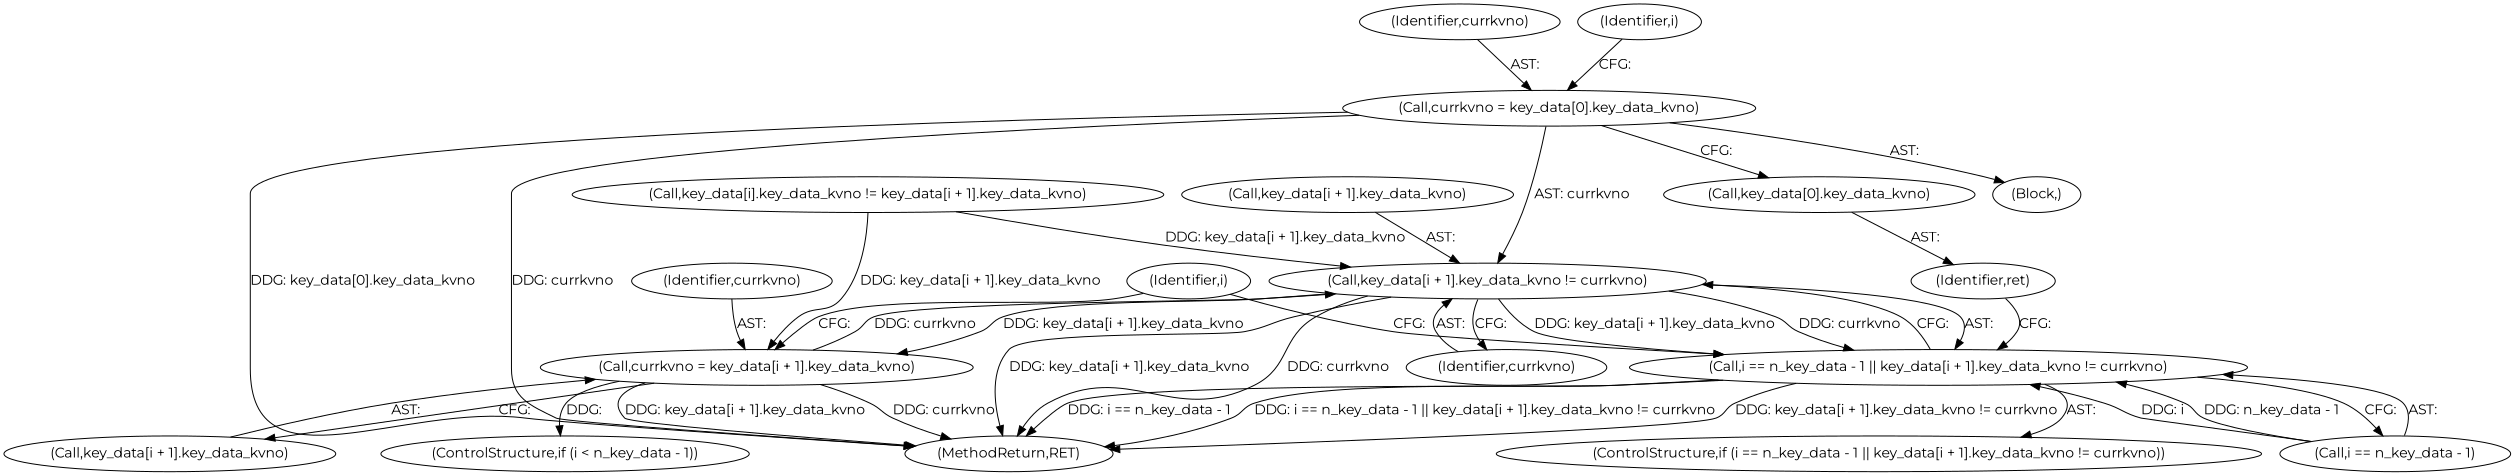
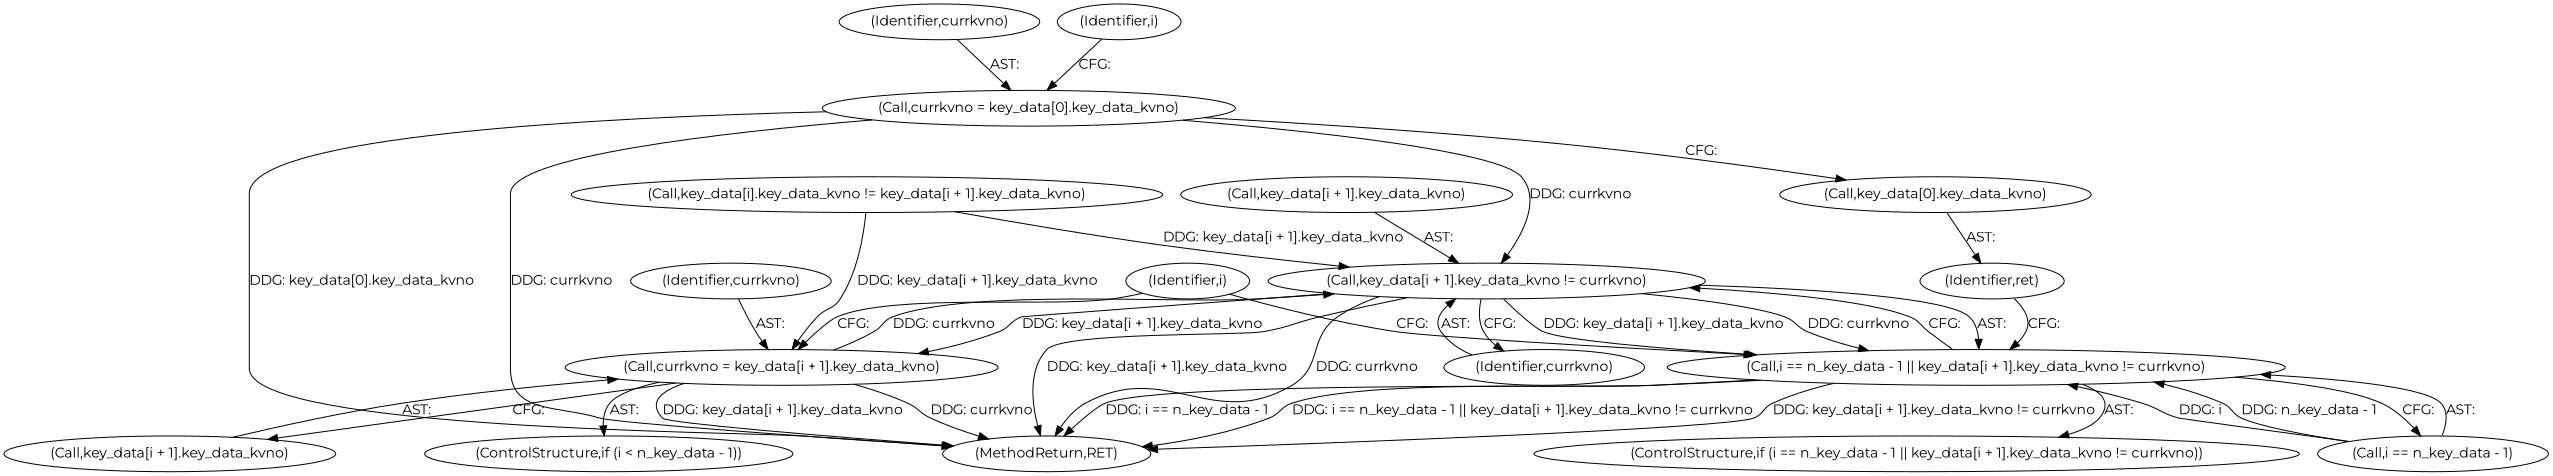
(1582, 195) -> (1580, 195)
(2037, 195) -> none
(586, 411) -> (627, 411)
